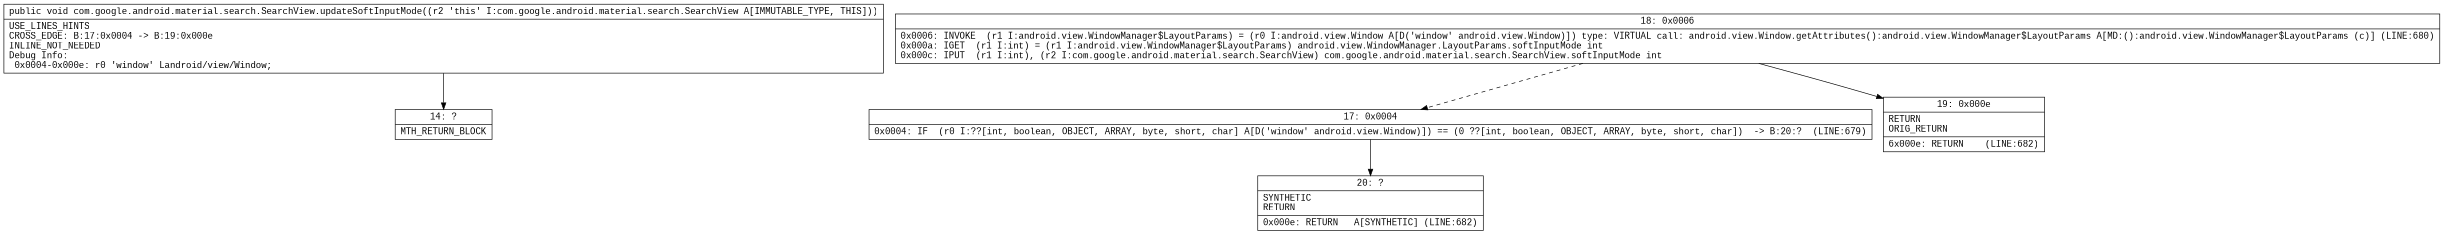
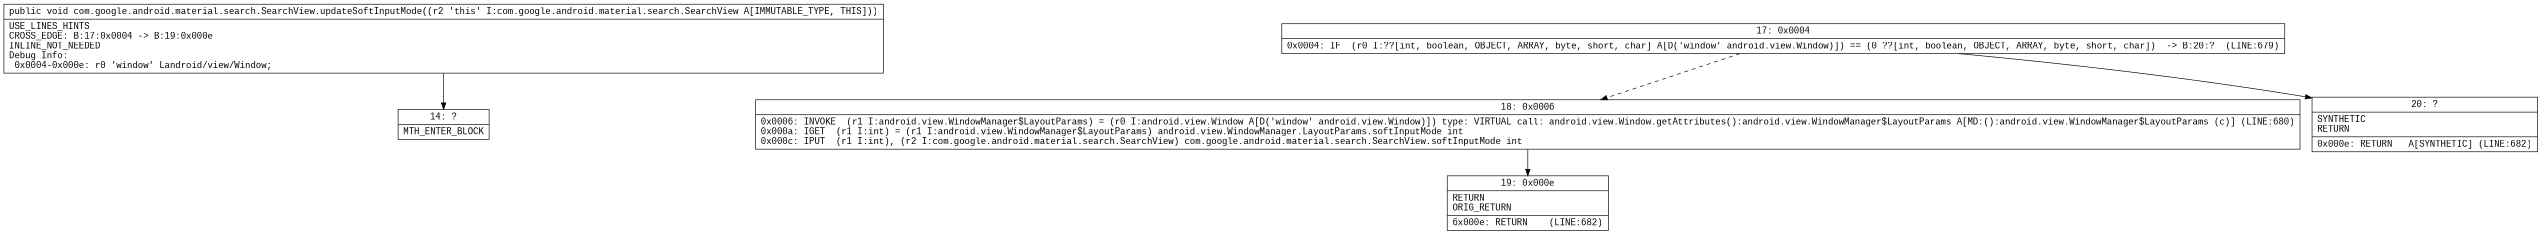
(1505, 86) -> (1673, 76)
(444, 132) -> (444, 132)
